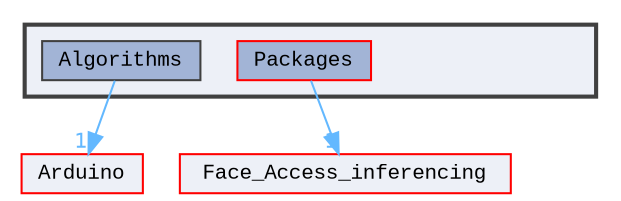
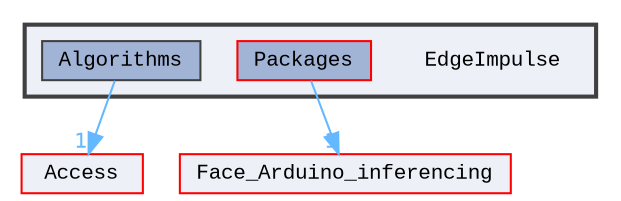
none -> (493, 61)
(82, 174) -> (82, 174)
(345, 174) -> (345, 174)
